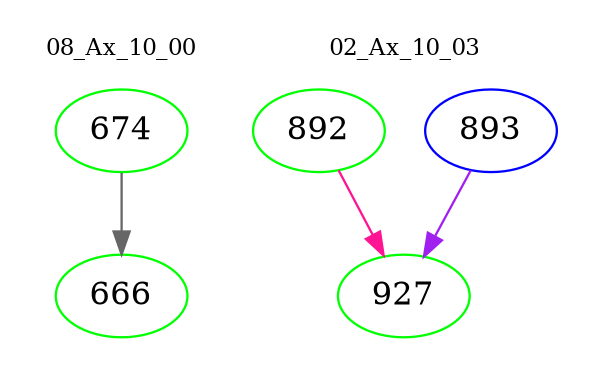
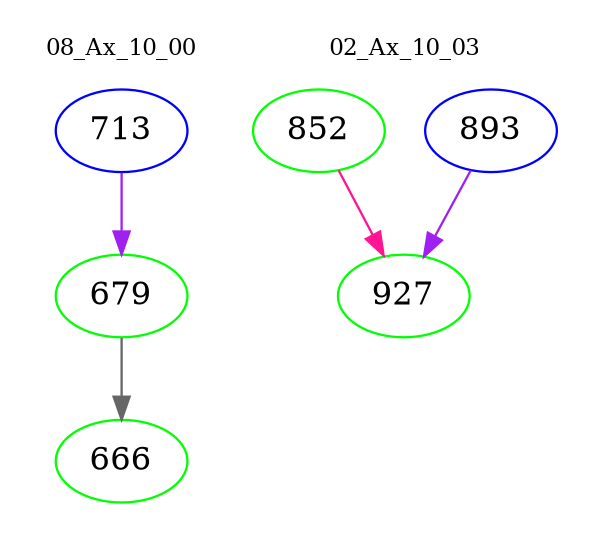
none -> (122, 131)
(122, 131) -> (122, 296)
(319, 131) -> (319, 131)
